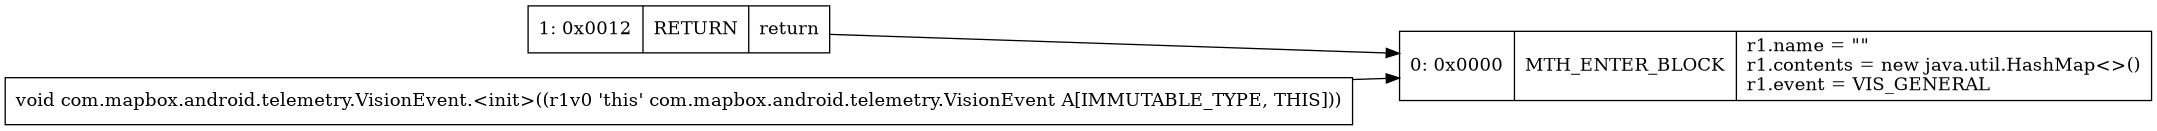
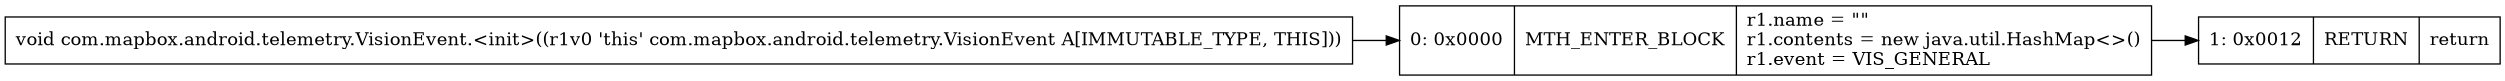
(1108, 44) -> (2169, 40)
